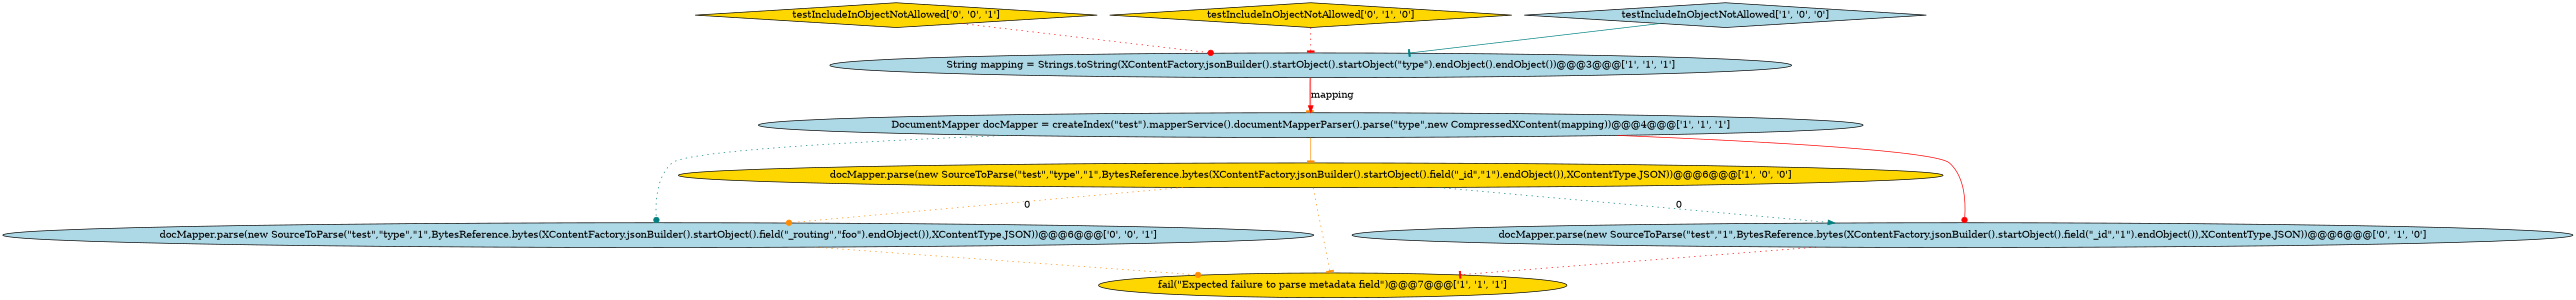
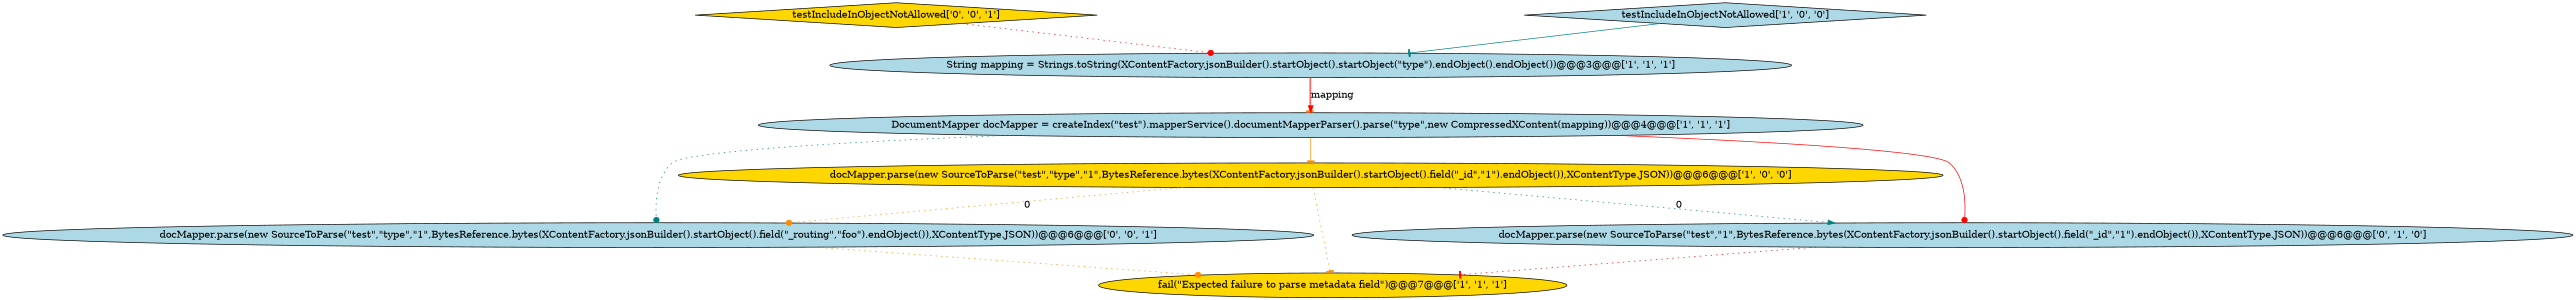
(1311, 15) -> none
